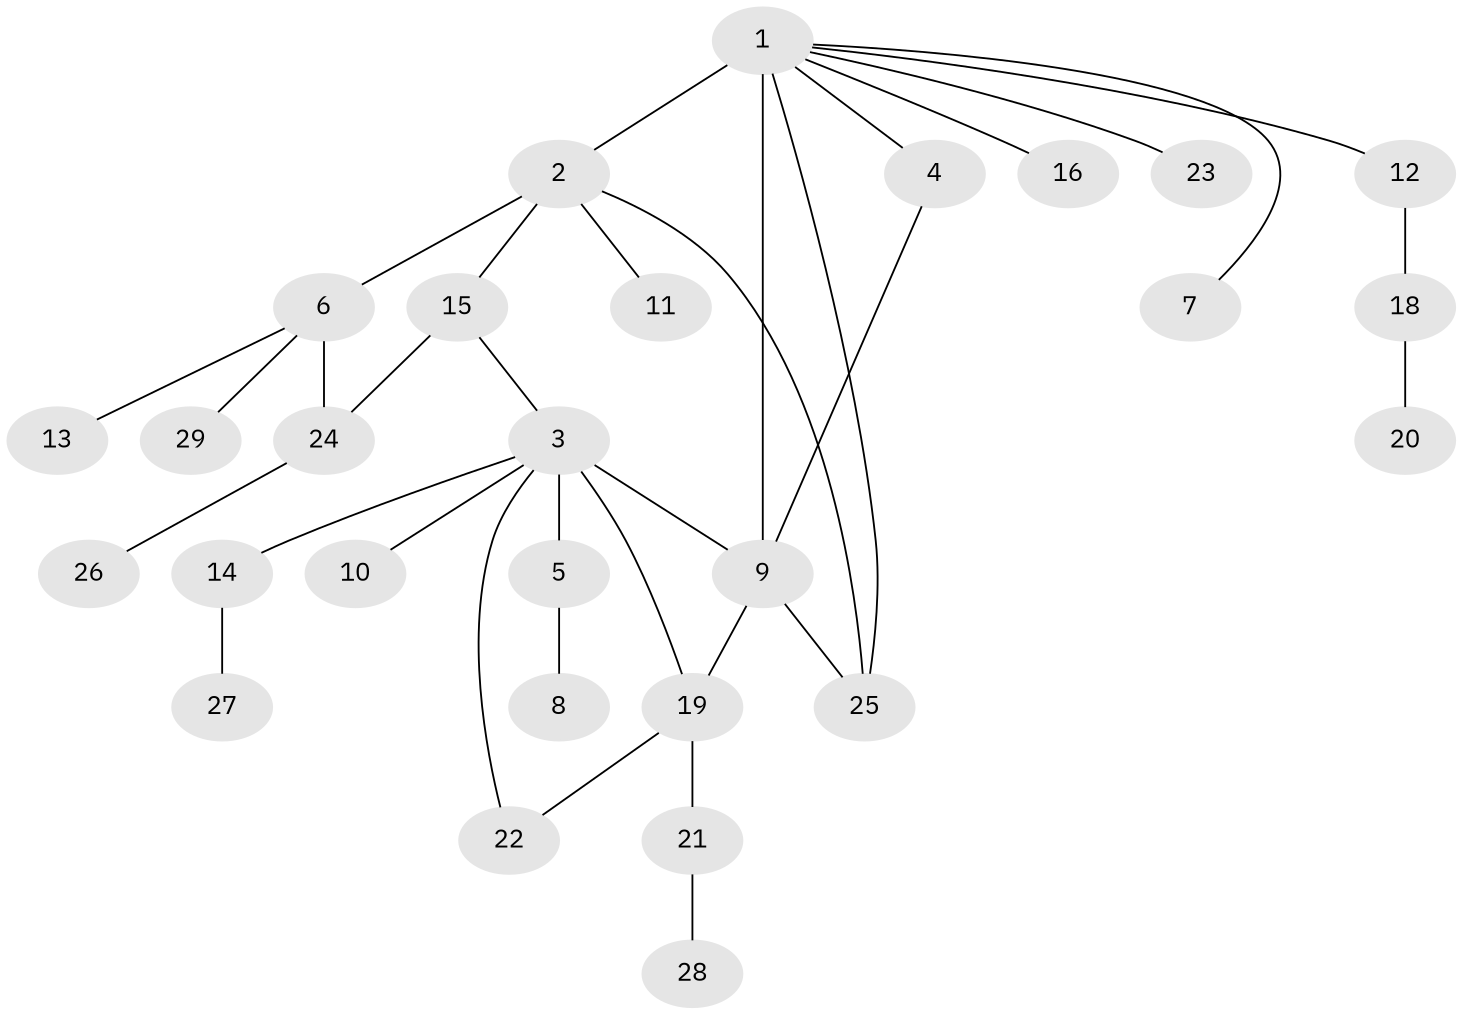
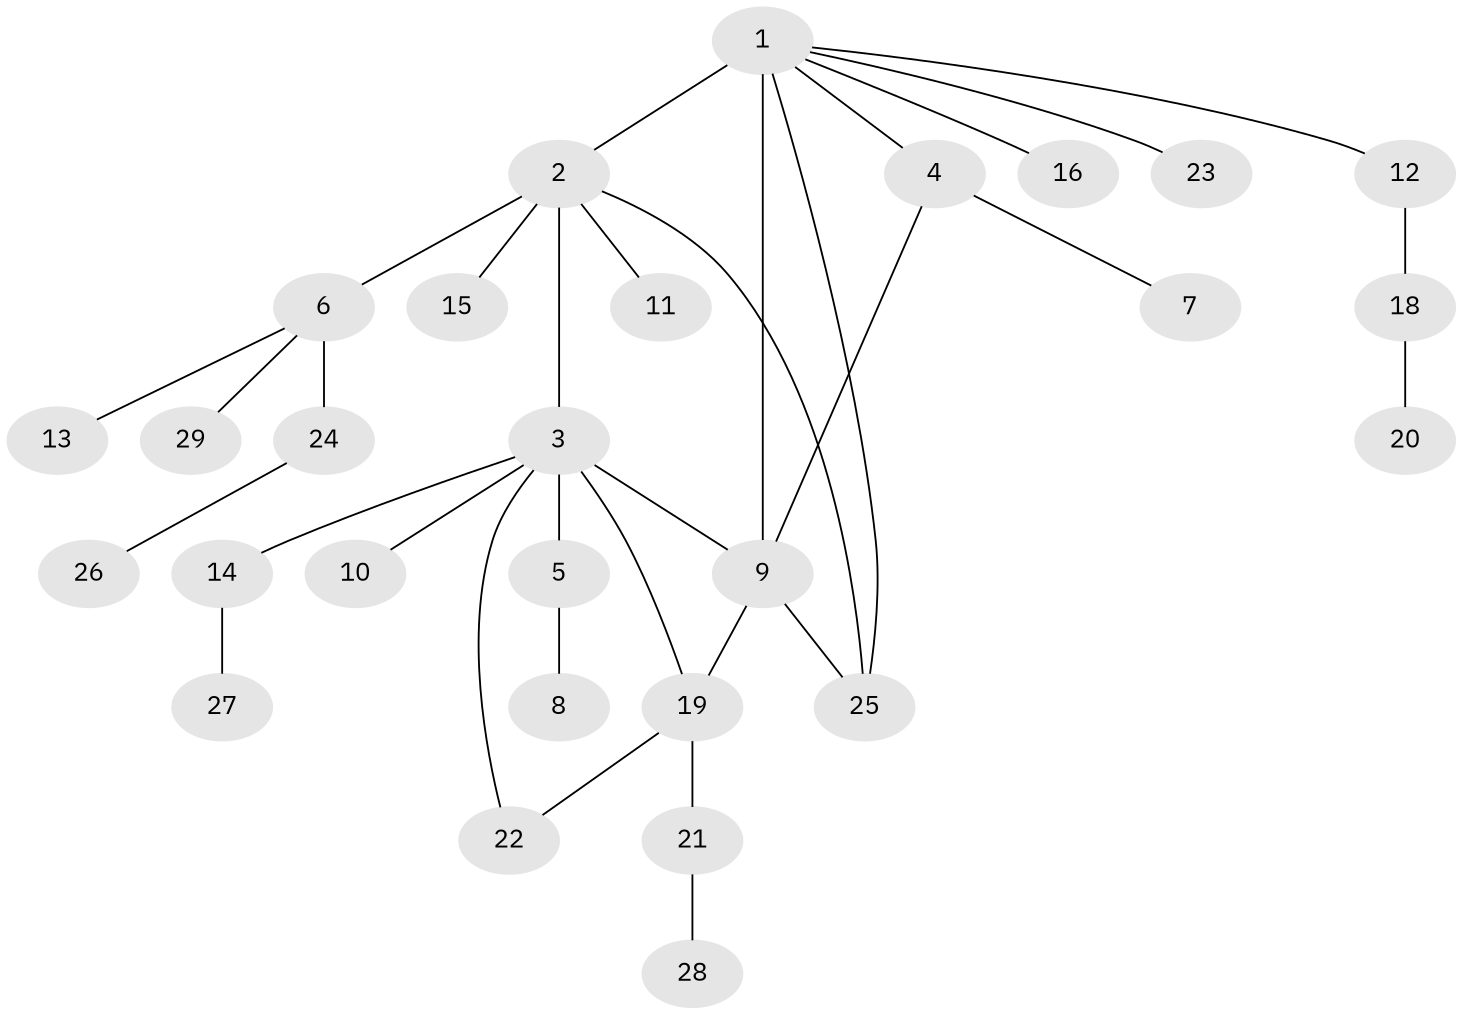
(1127, 81) -> (1063, 241)
(391, 374) -> none
(508, 374) -> (559, 307)
